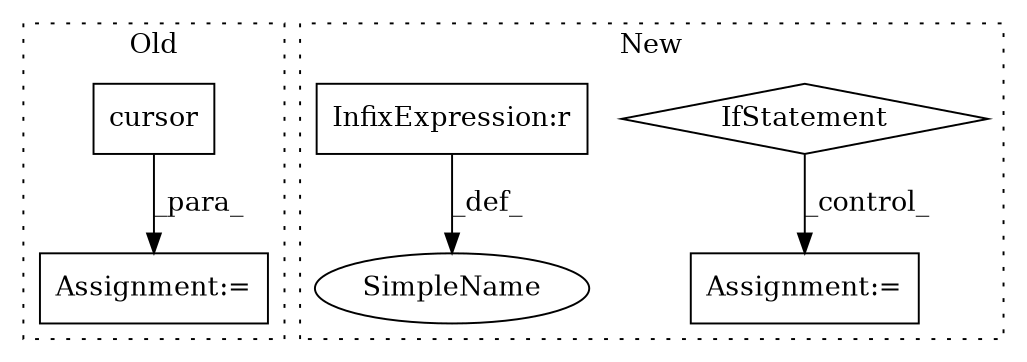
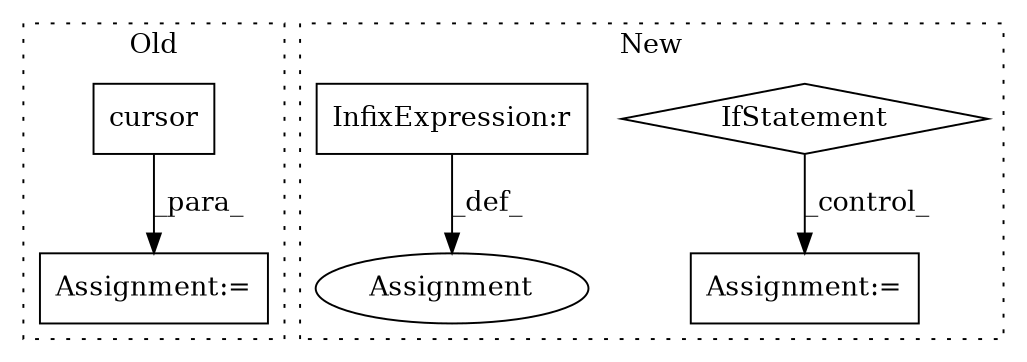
(452, 288) -> (452, 288)
